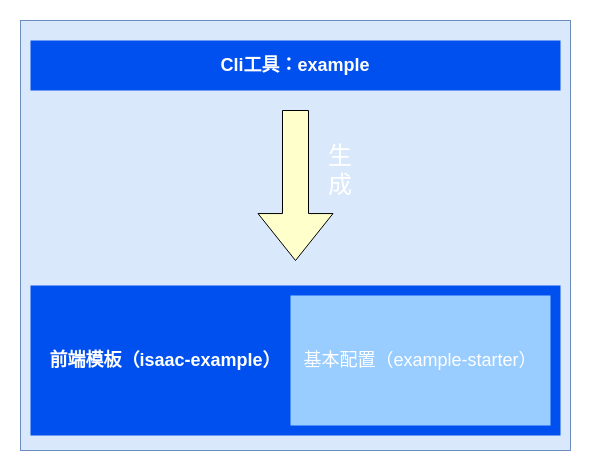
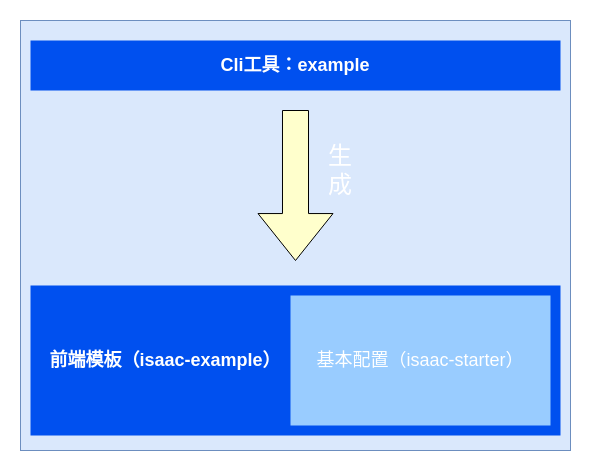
(421, 361) -> (421, 361)
